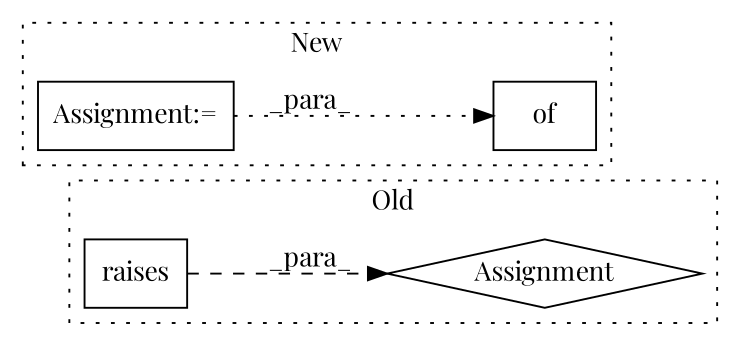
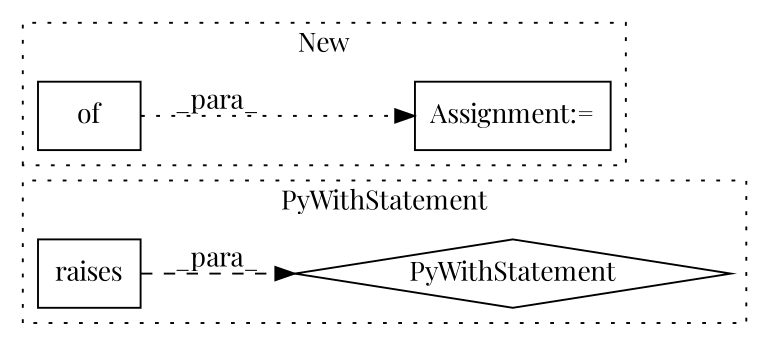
(354, 116) -> (268, 116)
(393, 202) -> (385, 202)
(545, 274) -> (513, 274)
